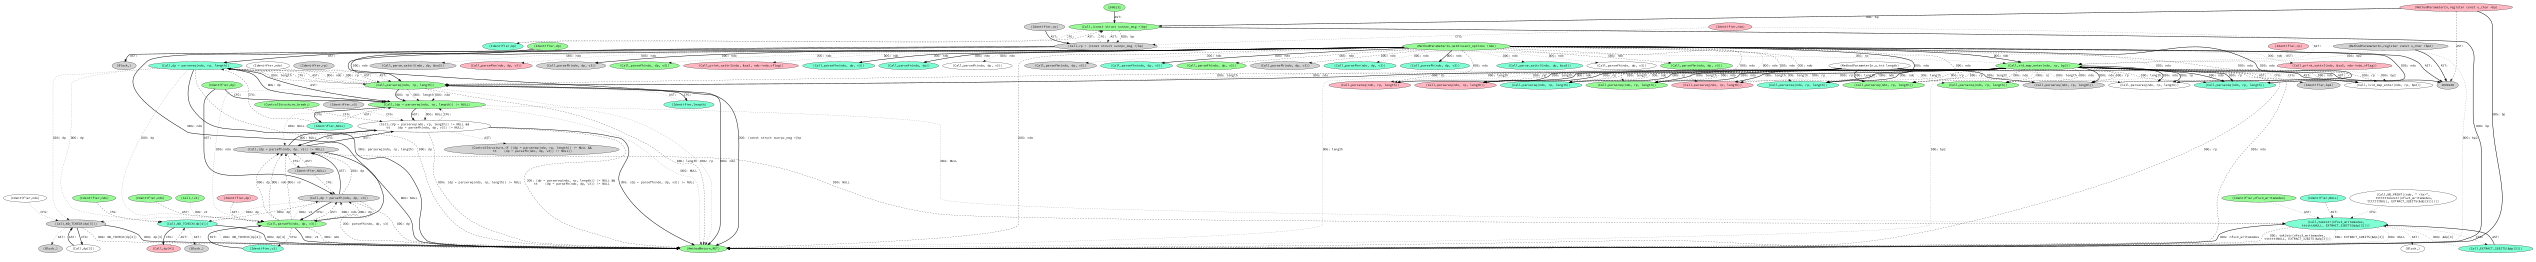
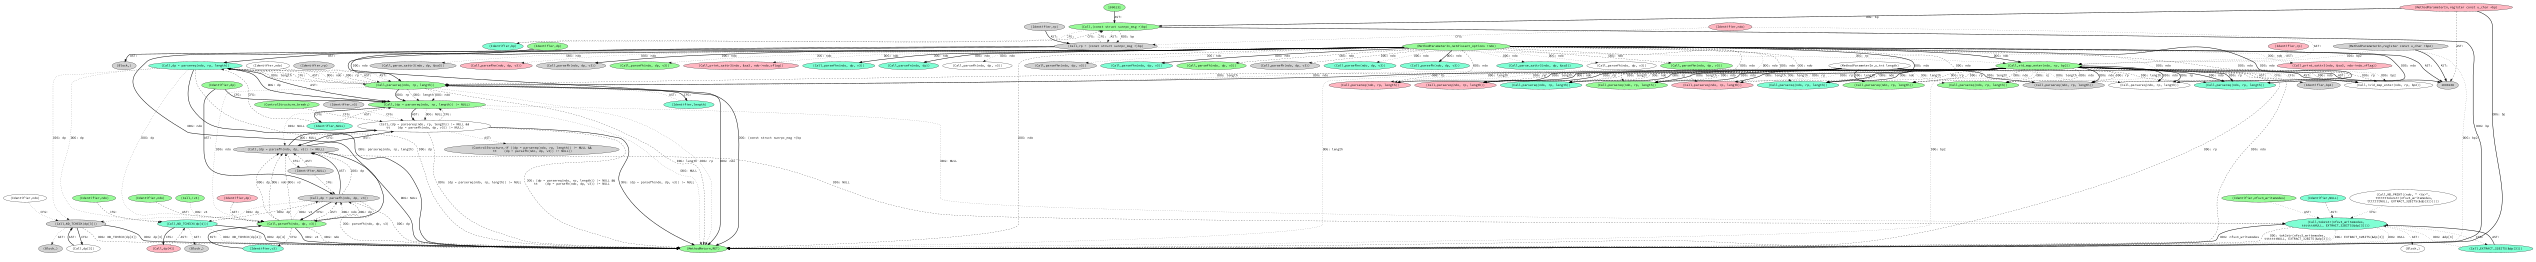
(1092, 37) -> (1092, 37)
